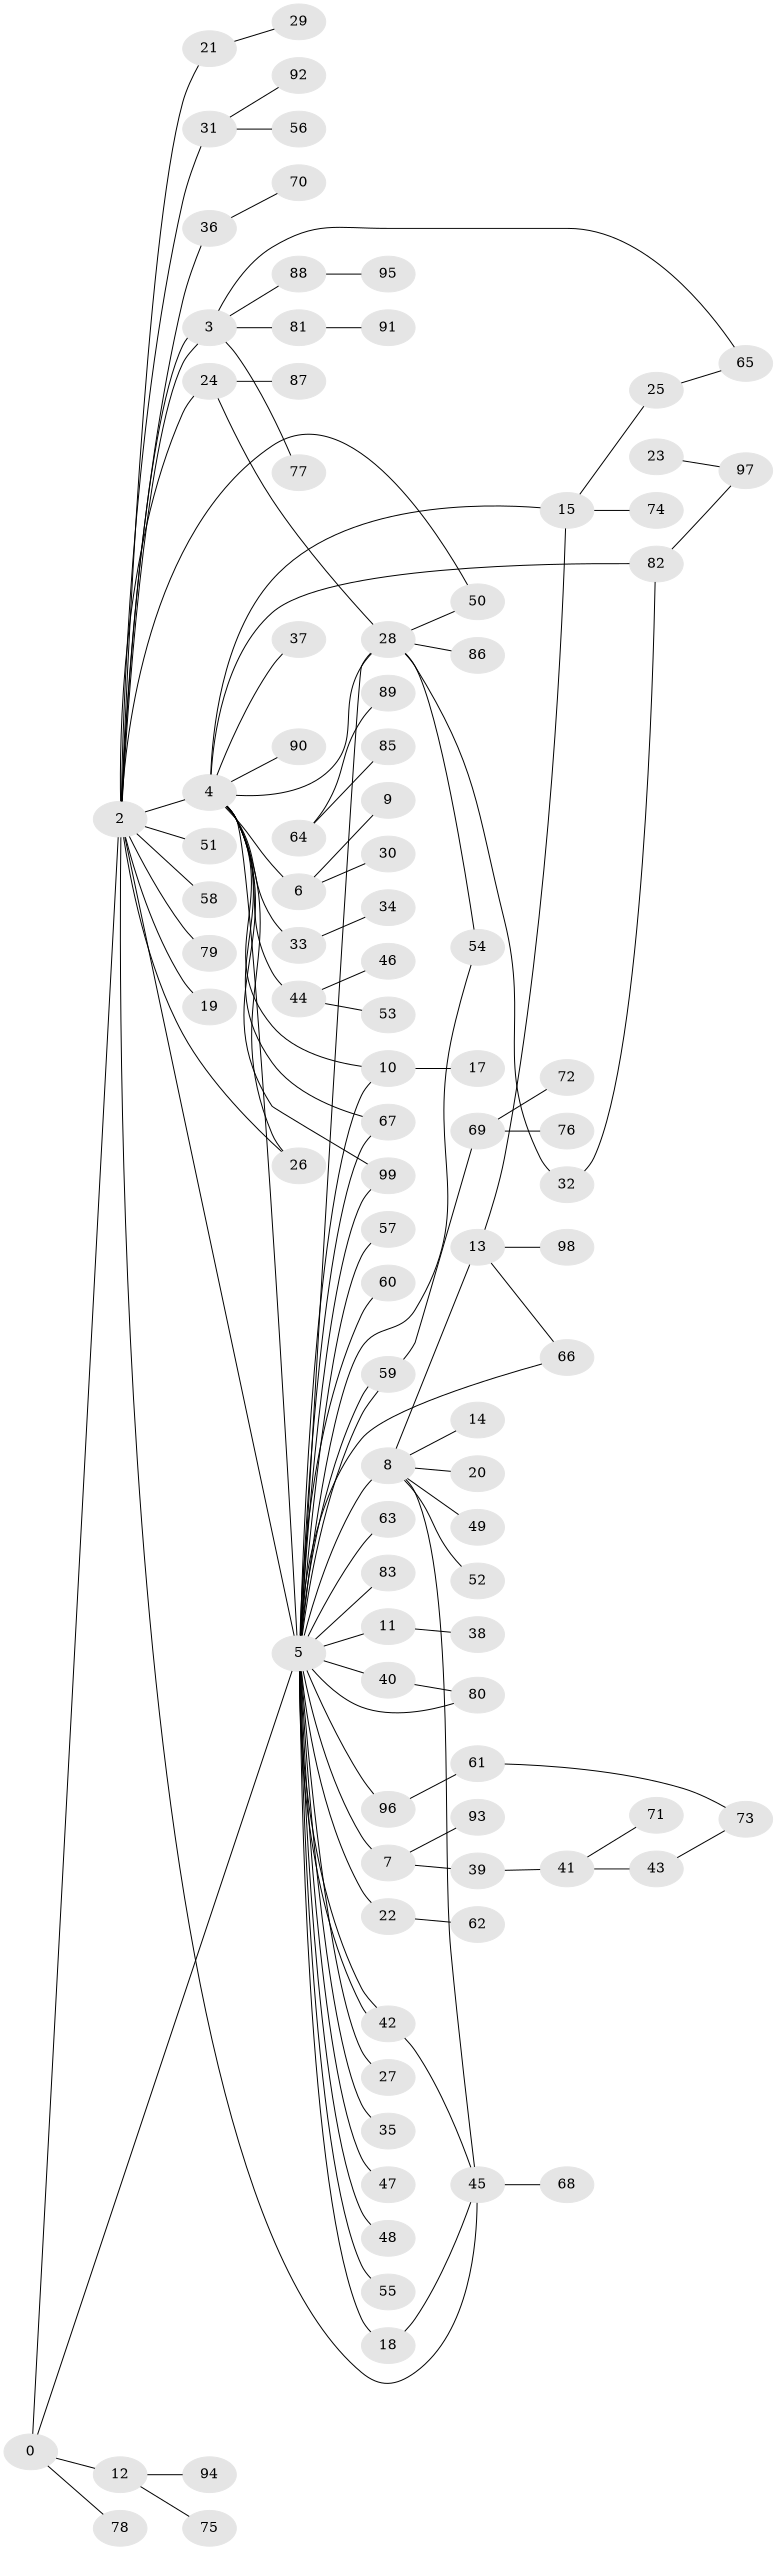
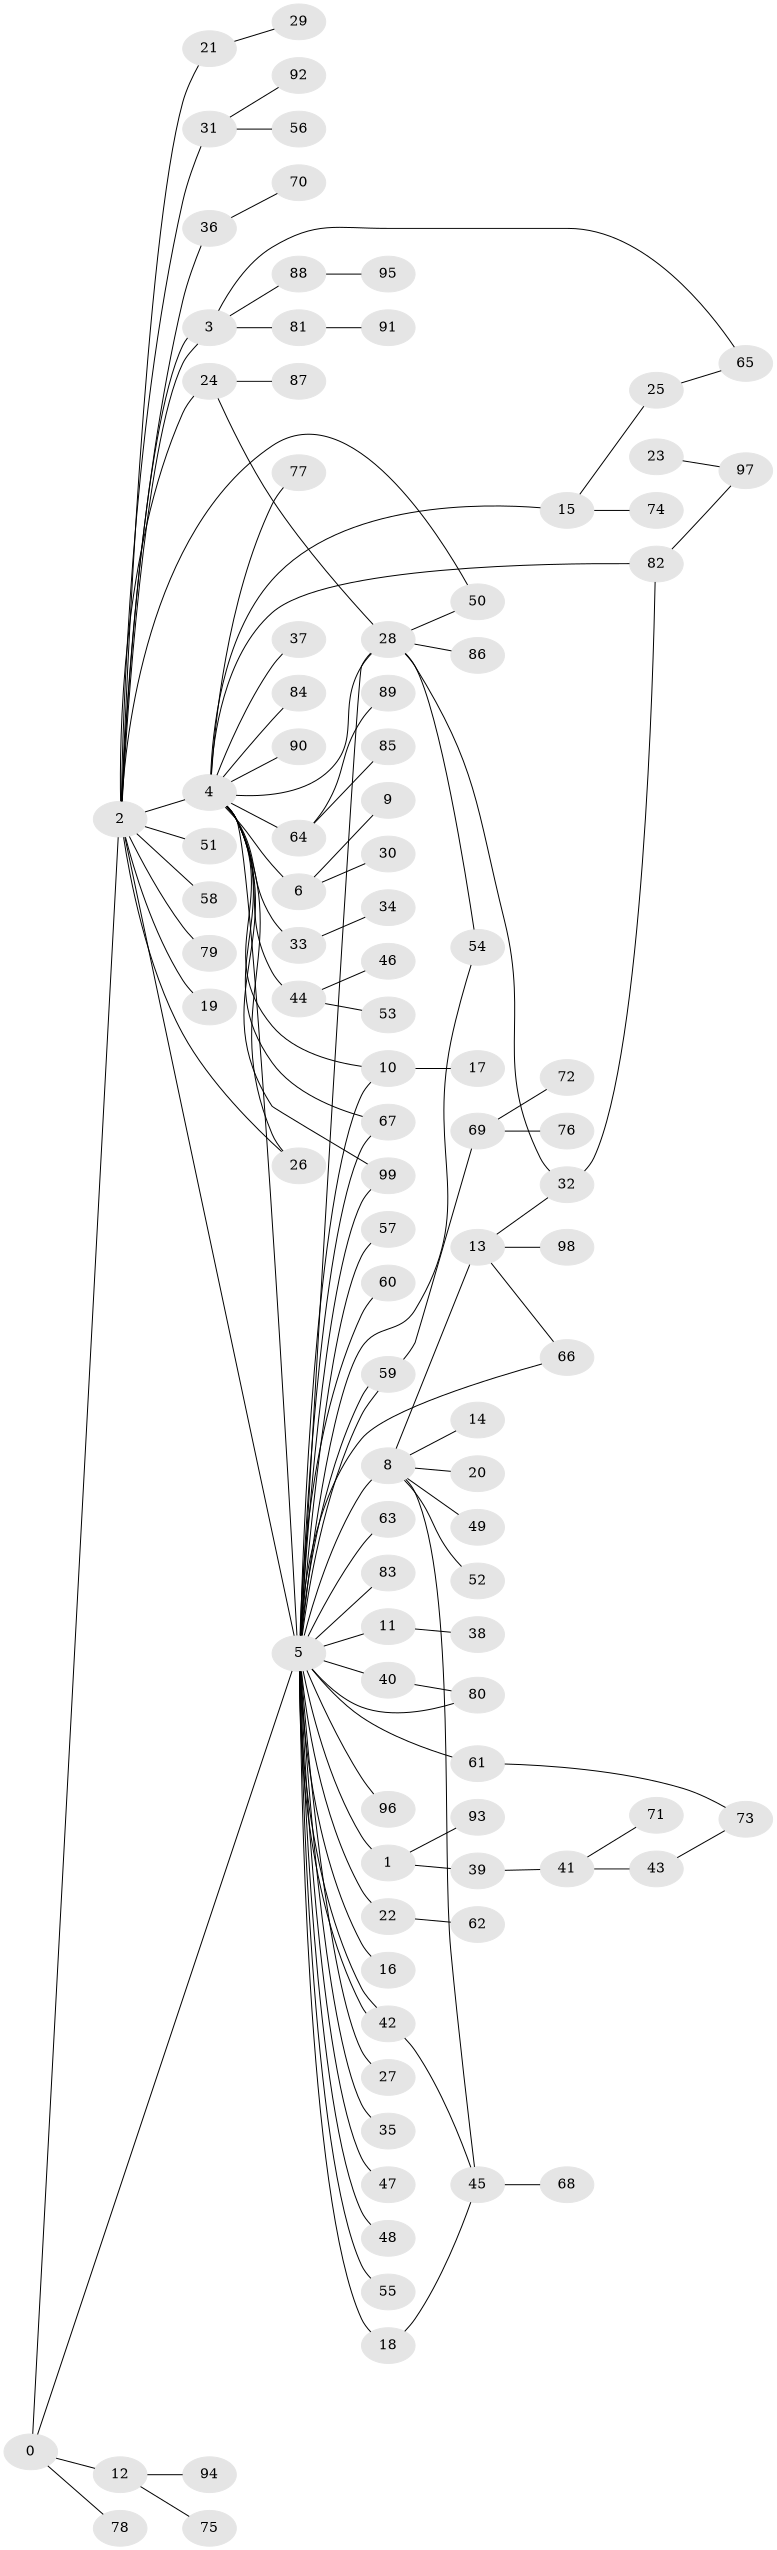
(262, 396) -> (232, 627)
none -> (299, 693)
none -> (254, 815)
(543, 881) -> (522, 1216)
(165, 1747) -> none
(433, 1786) -> (374, 1725)
(388, 1863) -> (388, 1863)
none -> (388, 1970)
